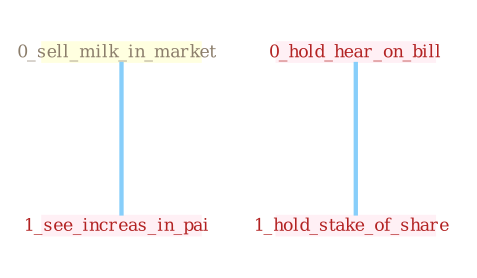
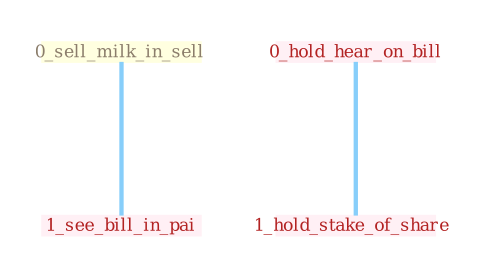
(121, 52) -> (121, 52)
(121, 226) -> (121, 226)
